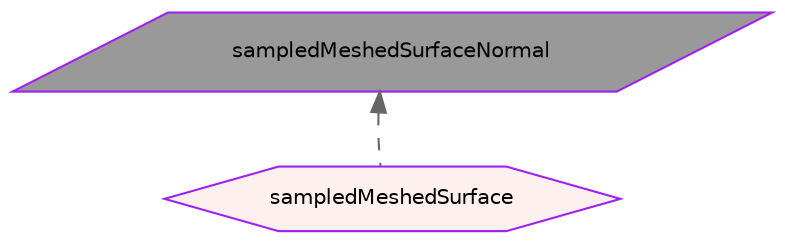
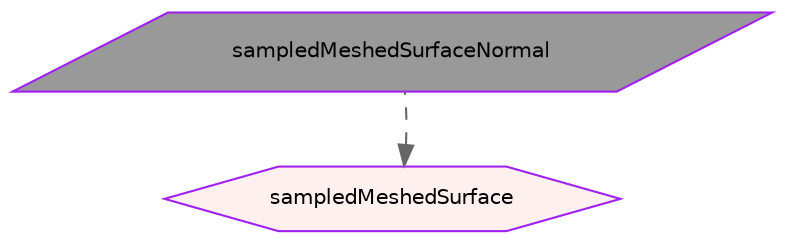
(379, 139) -> (406, 118)
